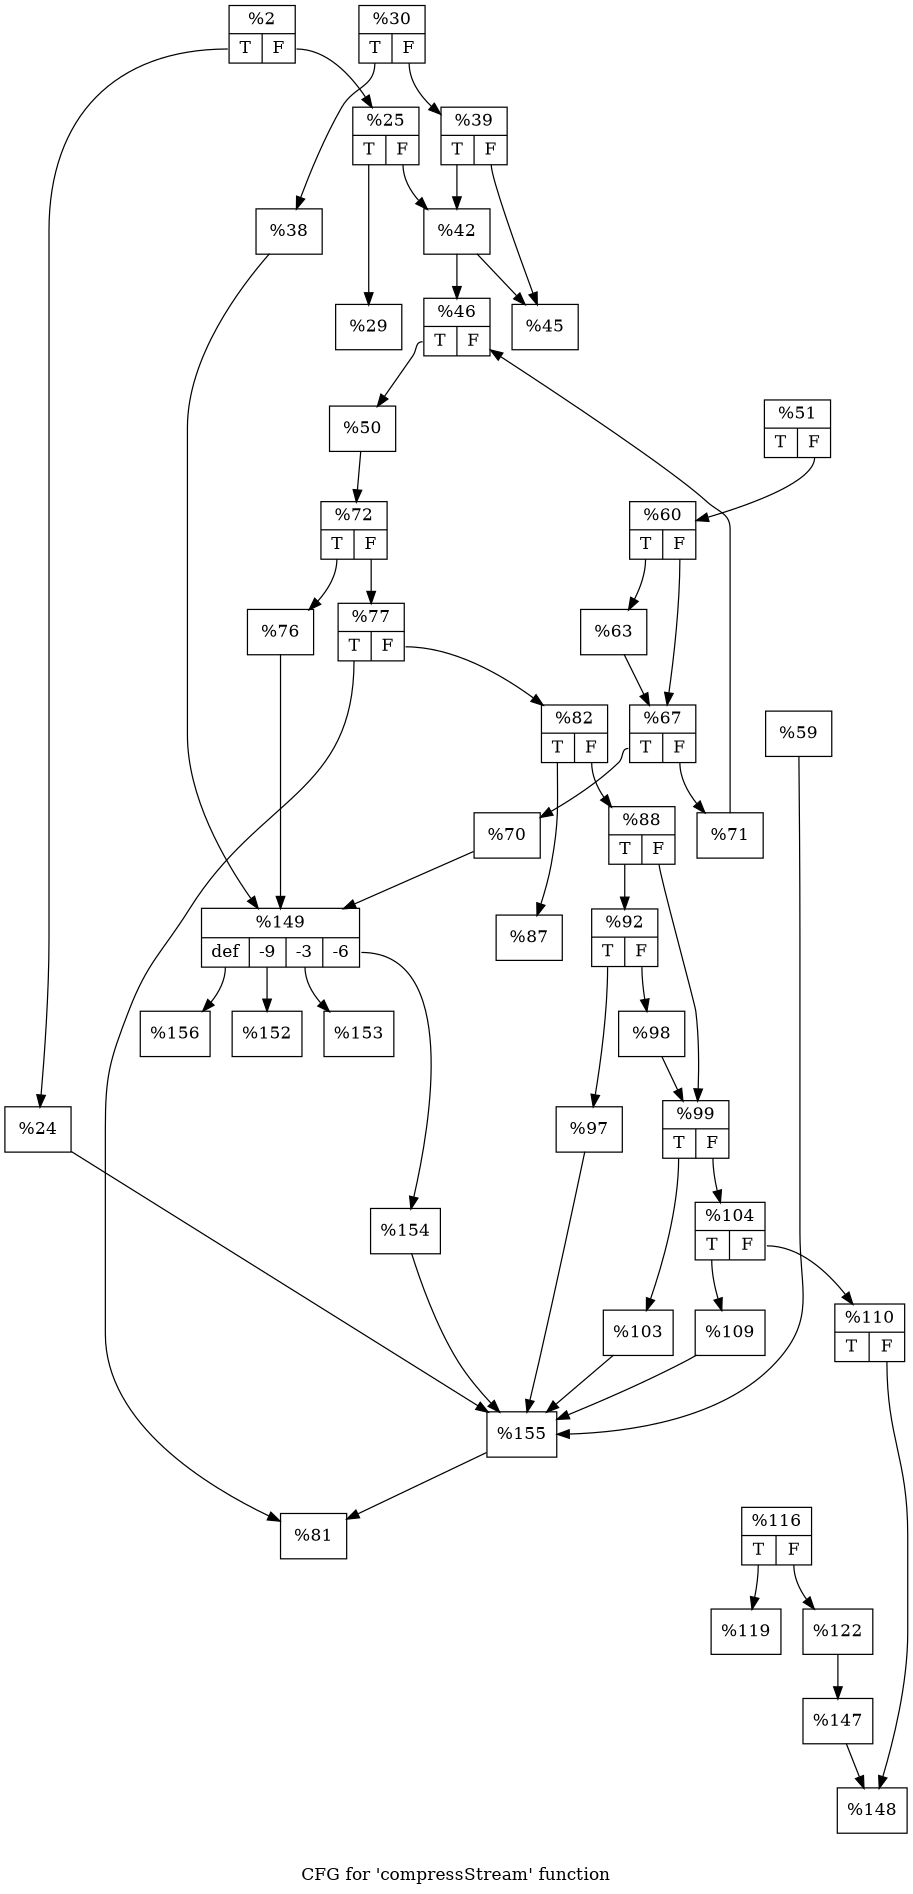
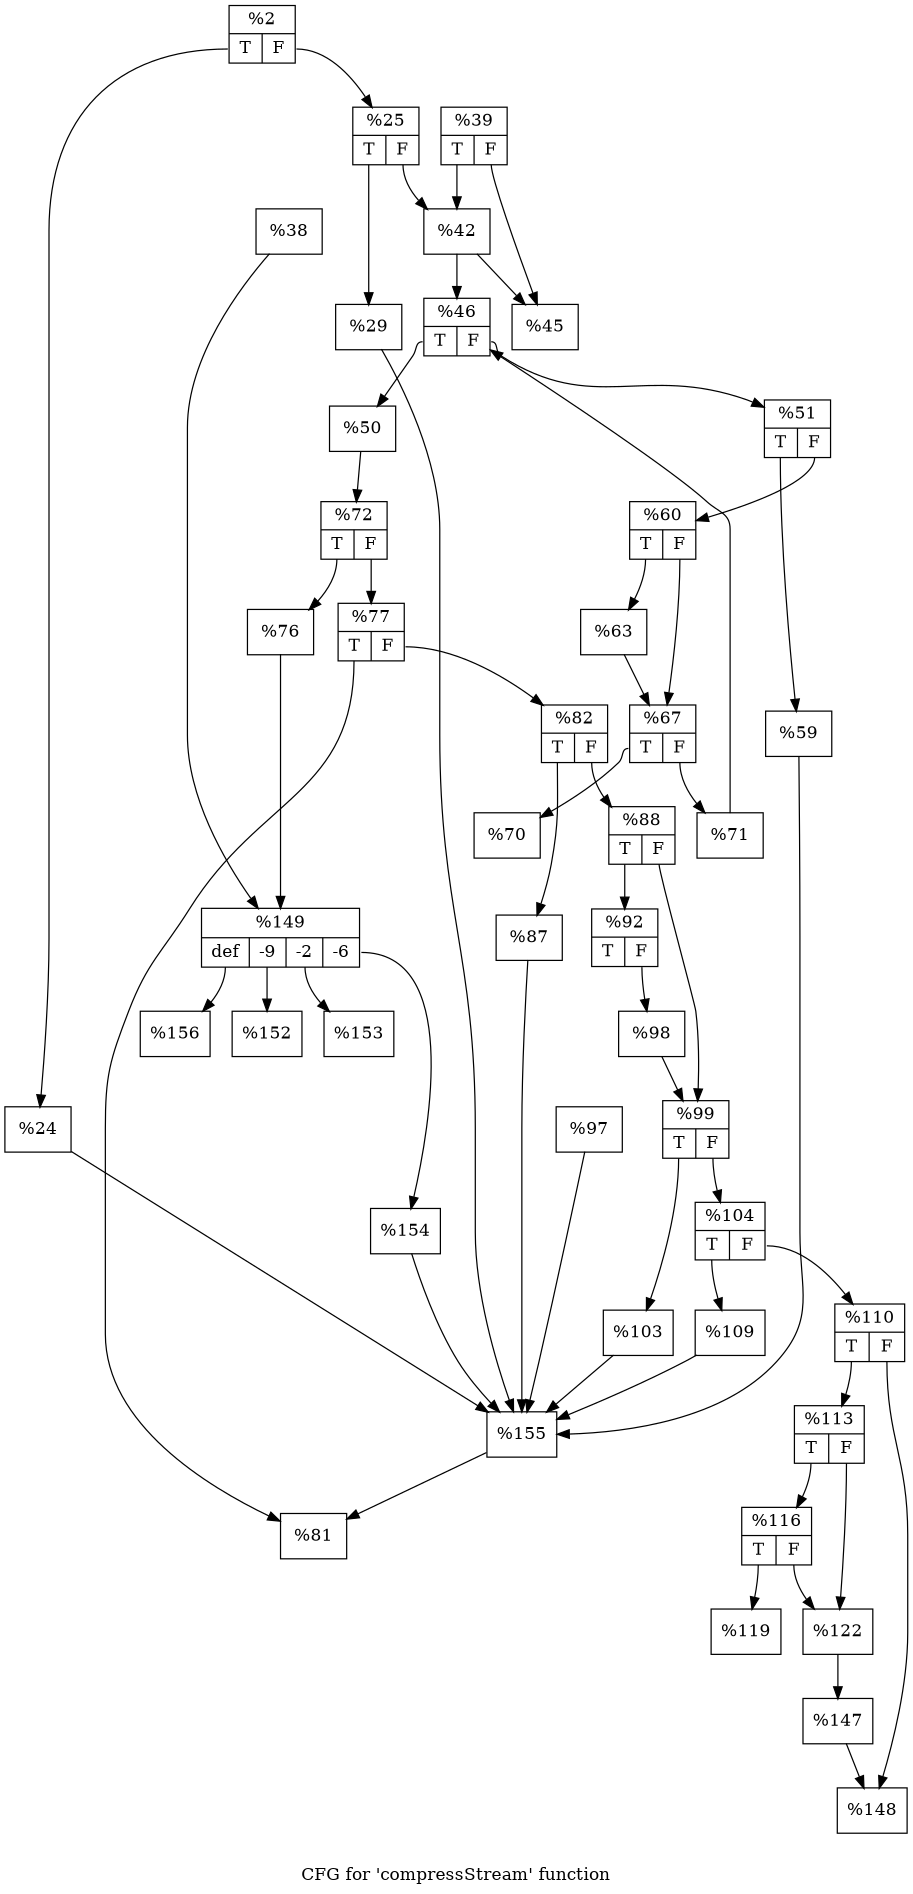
(392, 34) -> none
none -> (616, 387)
none -> (785, 579)
none -> (449, 872)
(414, 878) -> none
(304, 952) -> (304, 952)
(604, 1031) -> none
none -> (522, 1180)
none -> (829, 1434)
